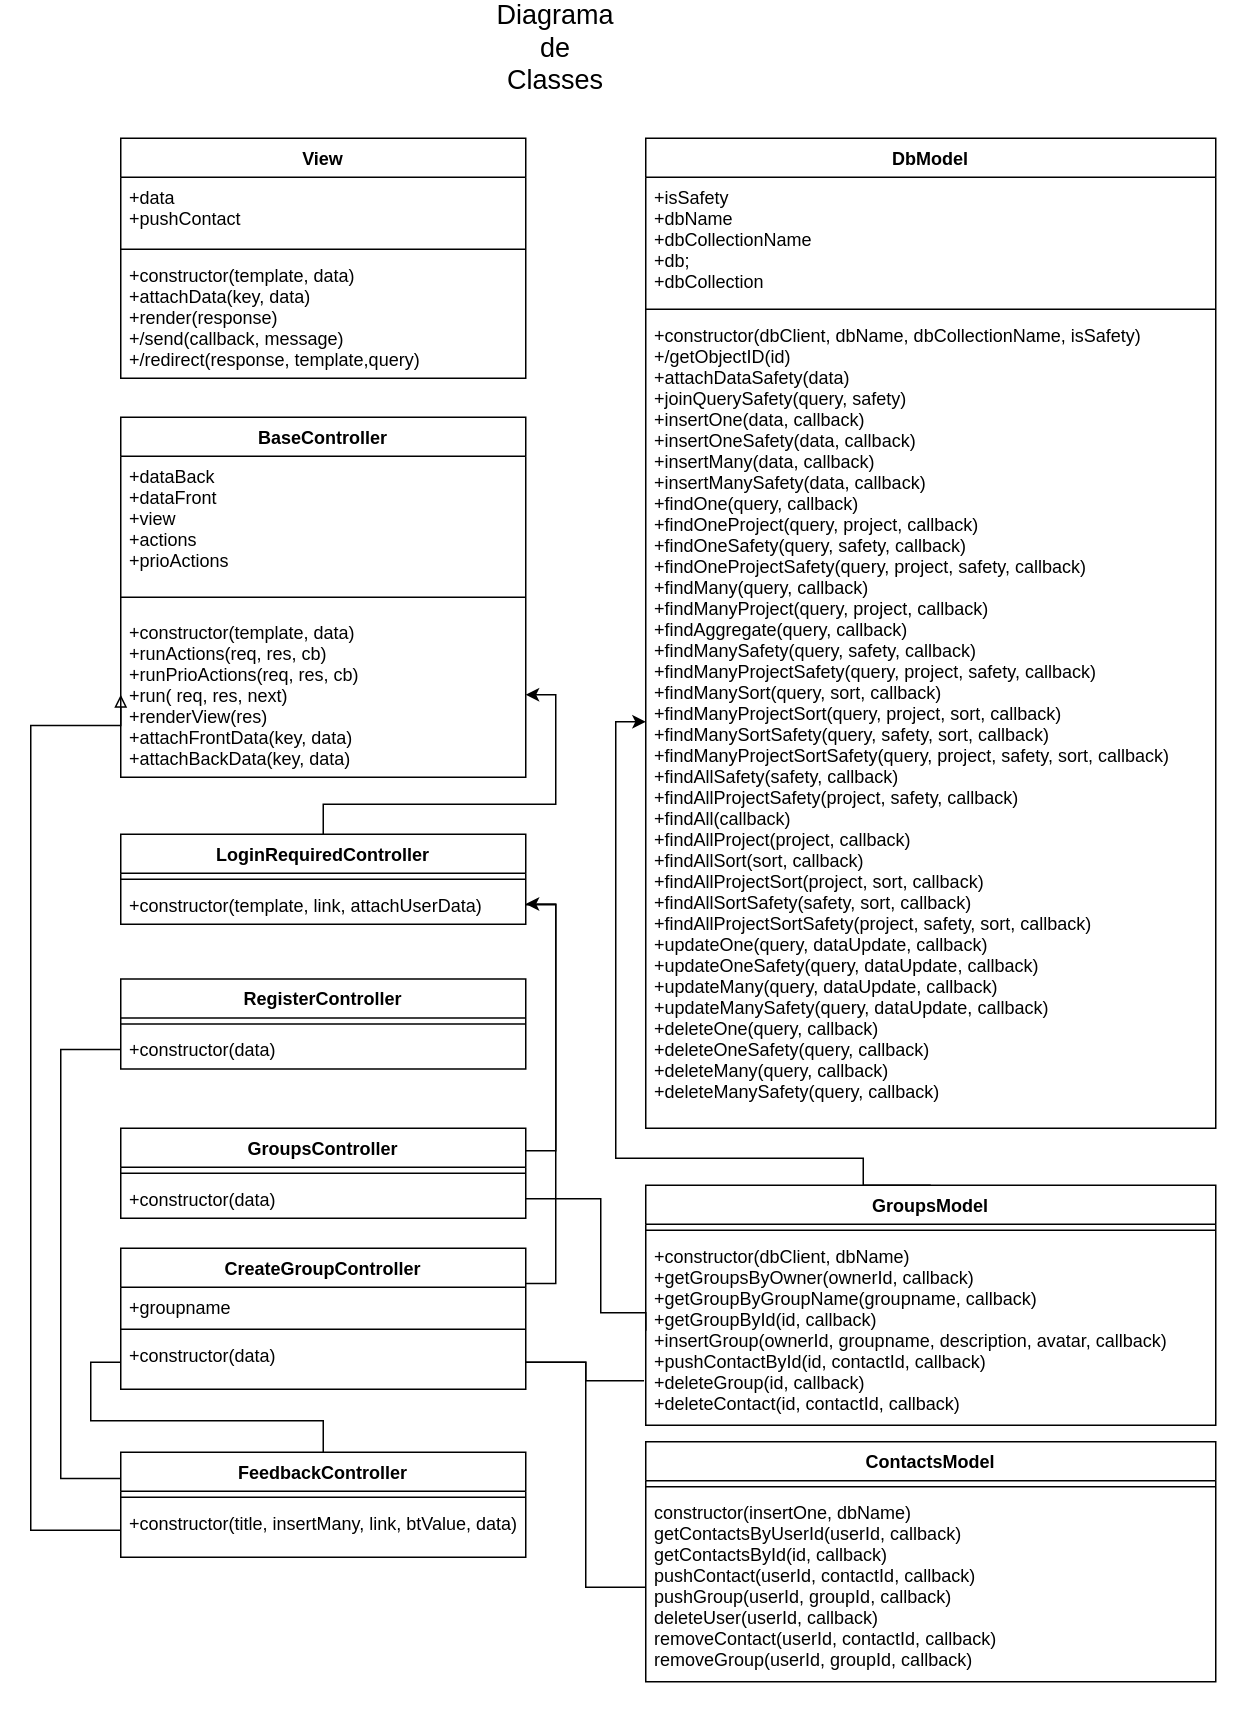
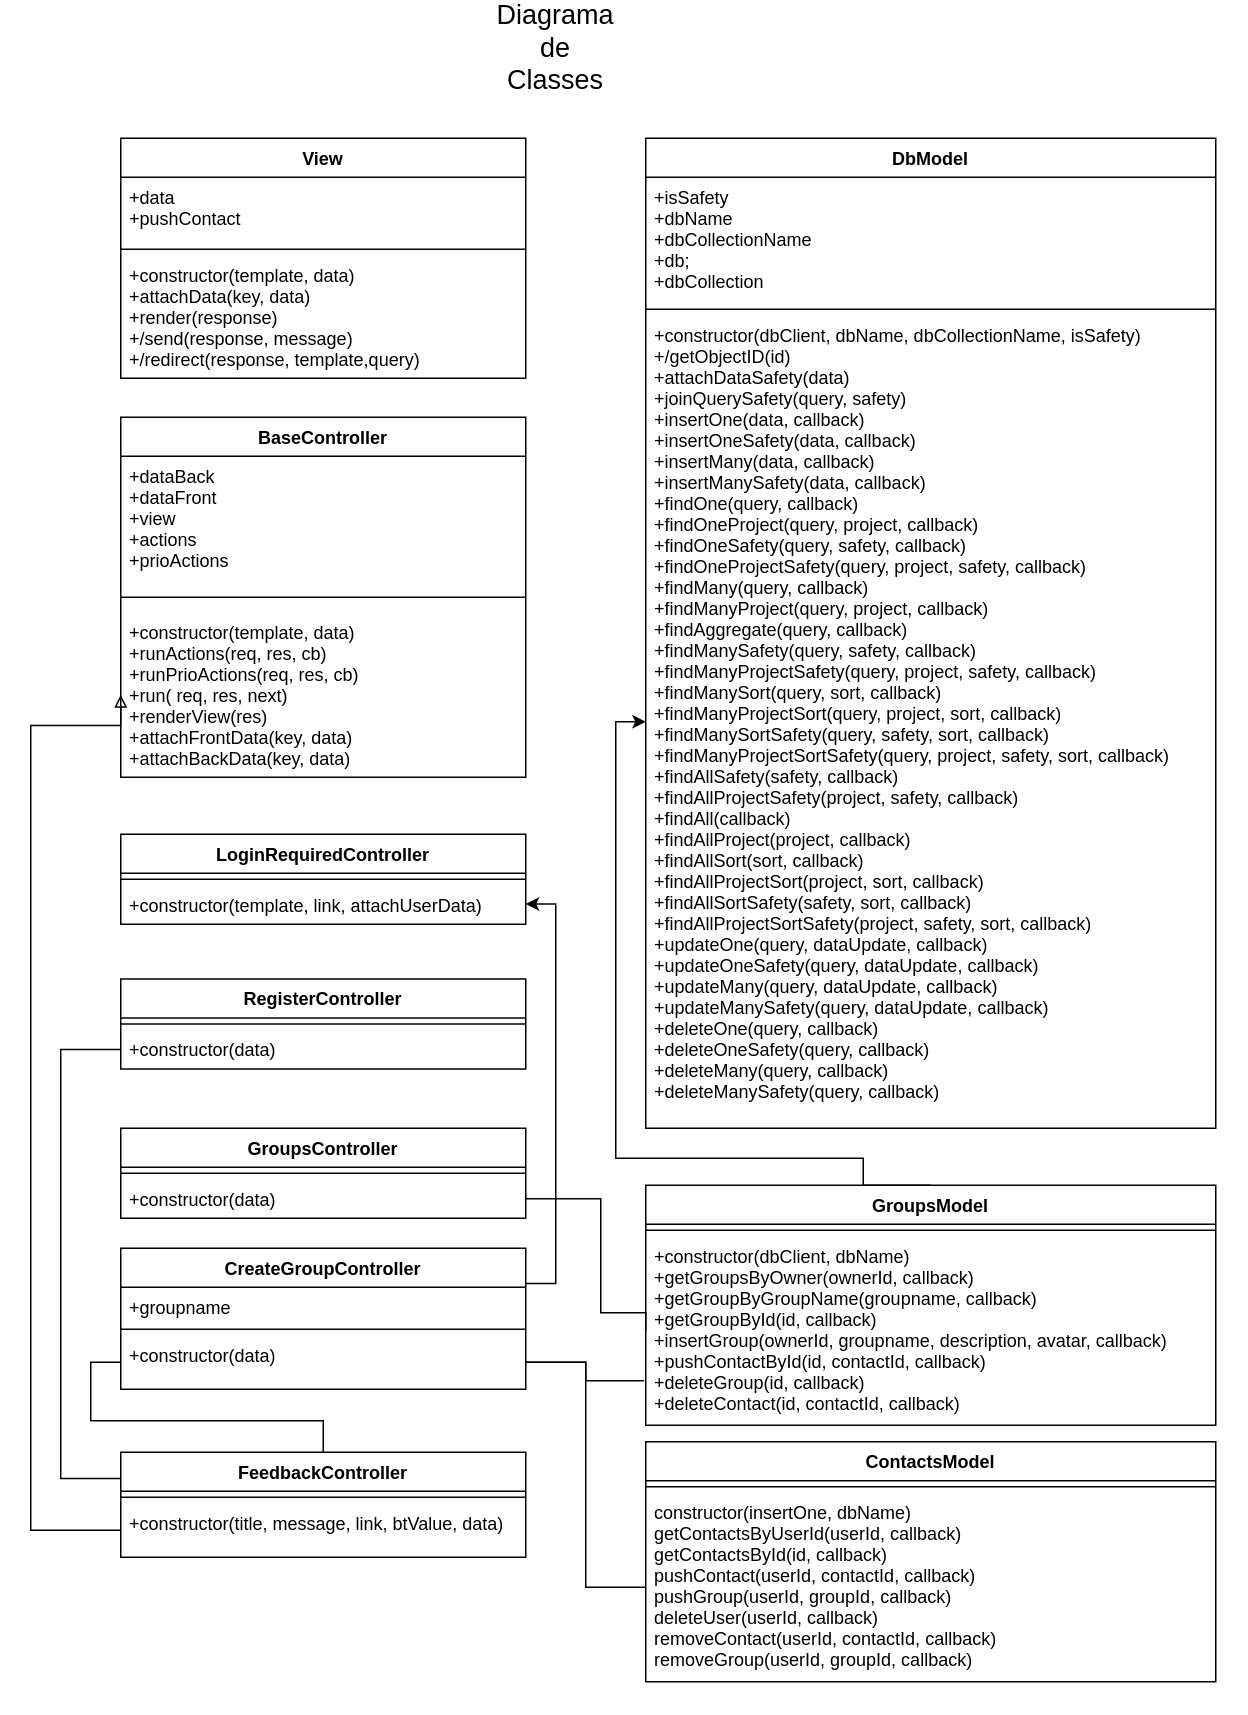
(263, 275) -> (263, 275)
(489, 804) -> none
(539, 1151) -> none
(358, 1523) -> (346, 1523)
